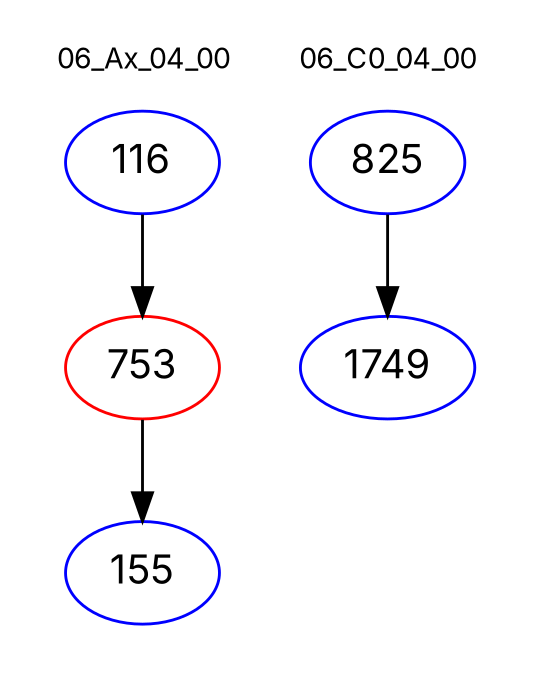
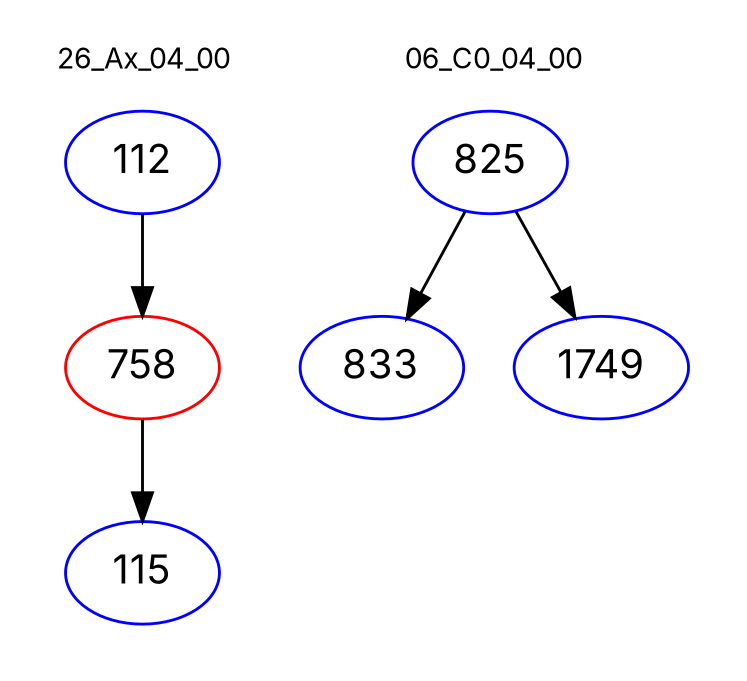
(144, 61) -> (144, 61)
(142, 162) -> (142, 162)
(142, 368) -> (142, 368)
none -> (382, 368)
(142, 573) -> (142, 573)
